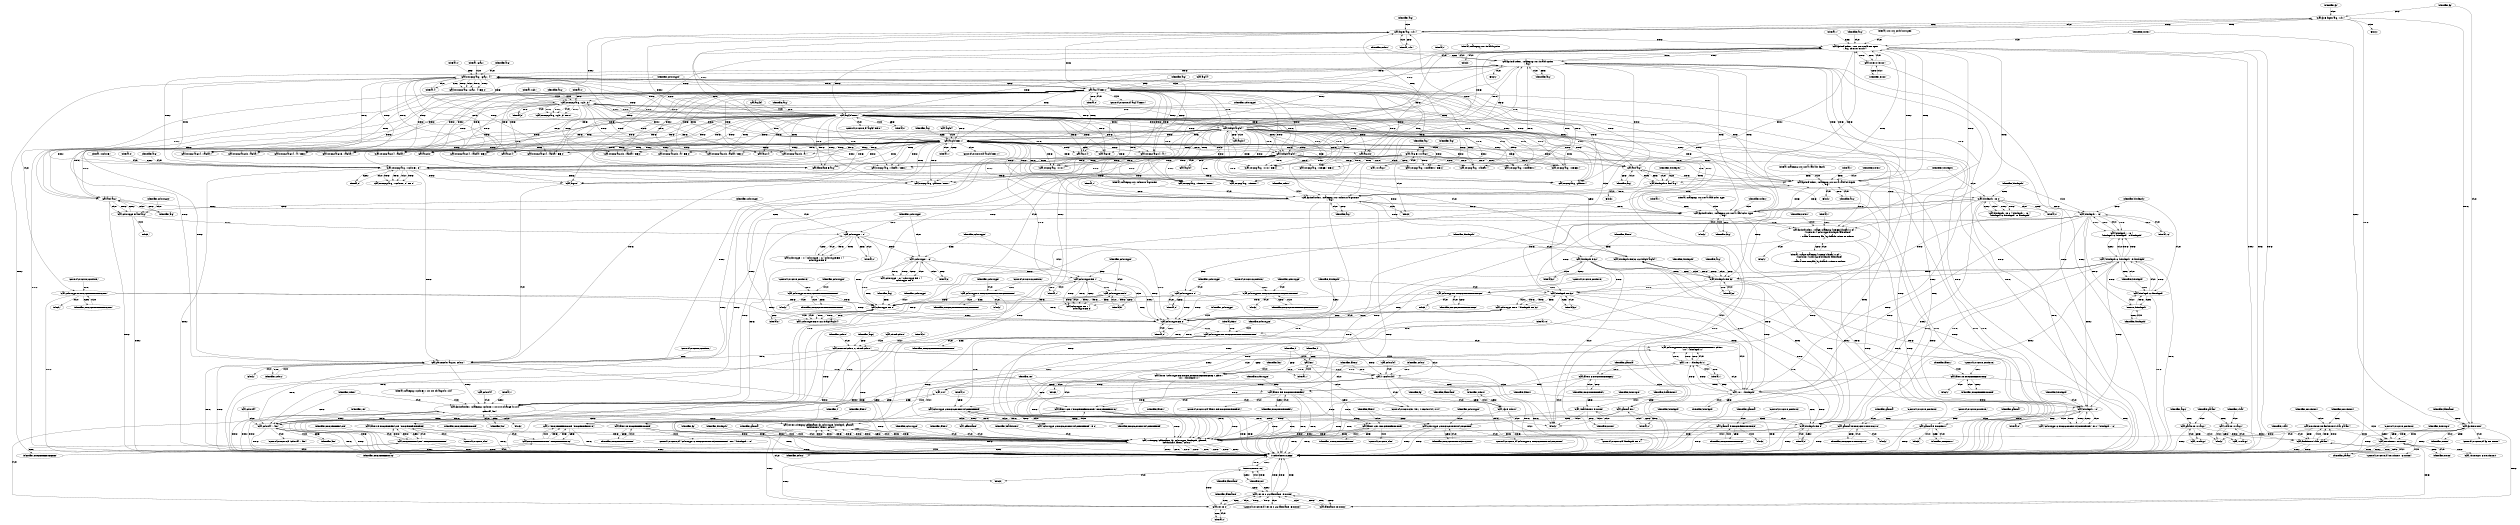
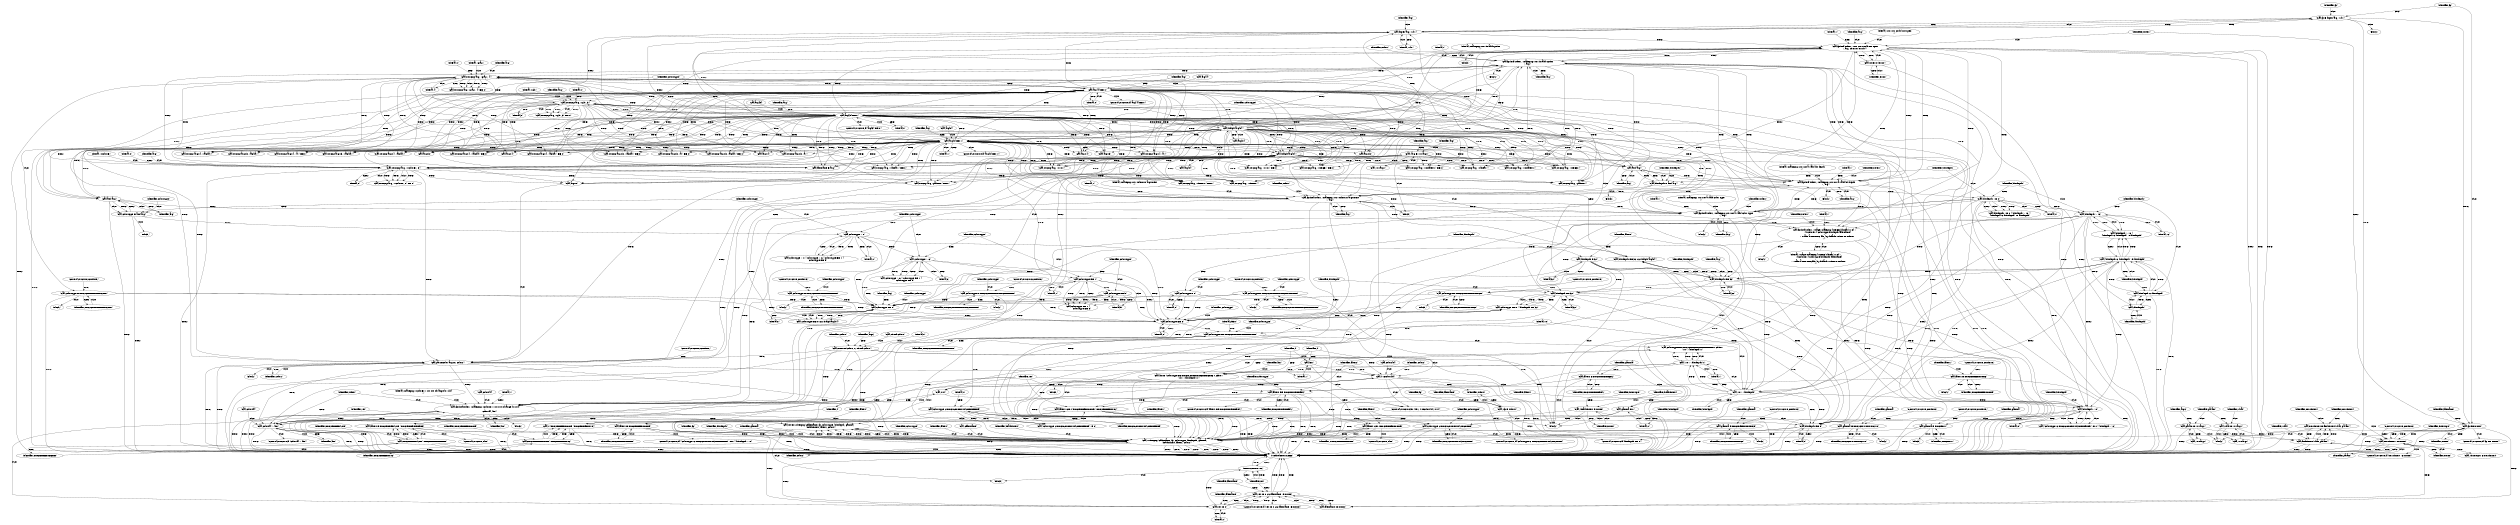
(2136, 307) -> (2136, 307)
(1026, 418) -> (1026, 418)
none -> (1587, 433)
